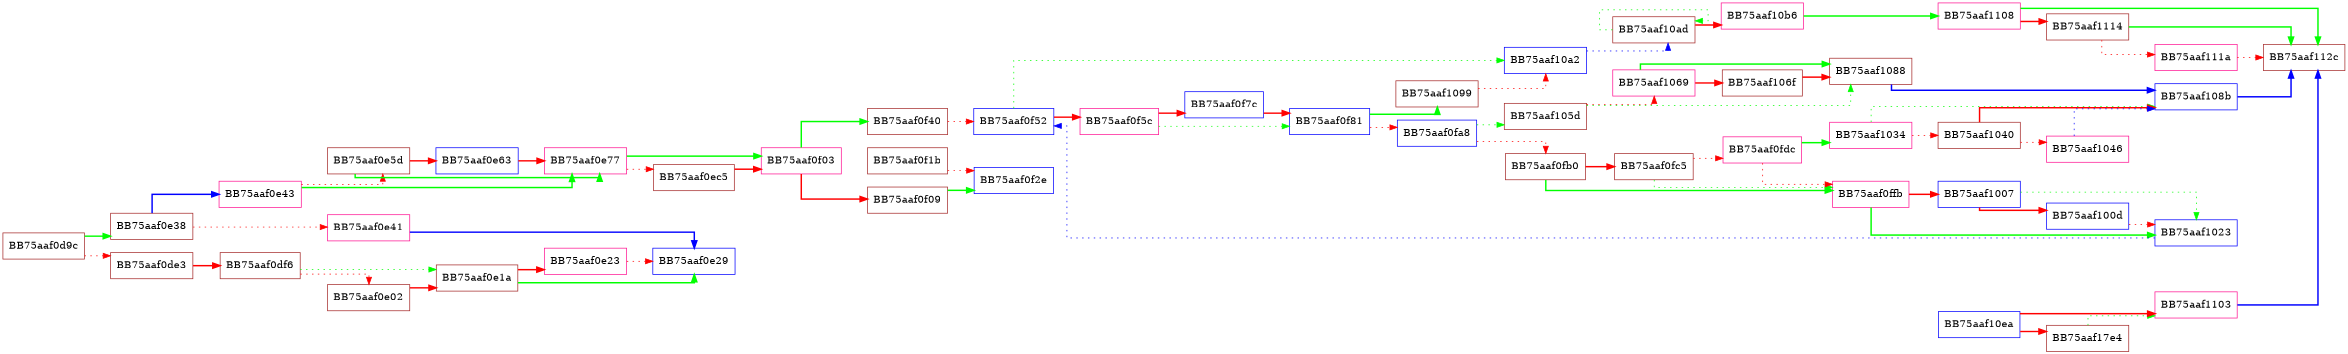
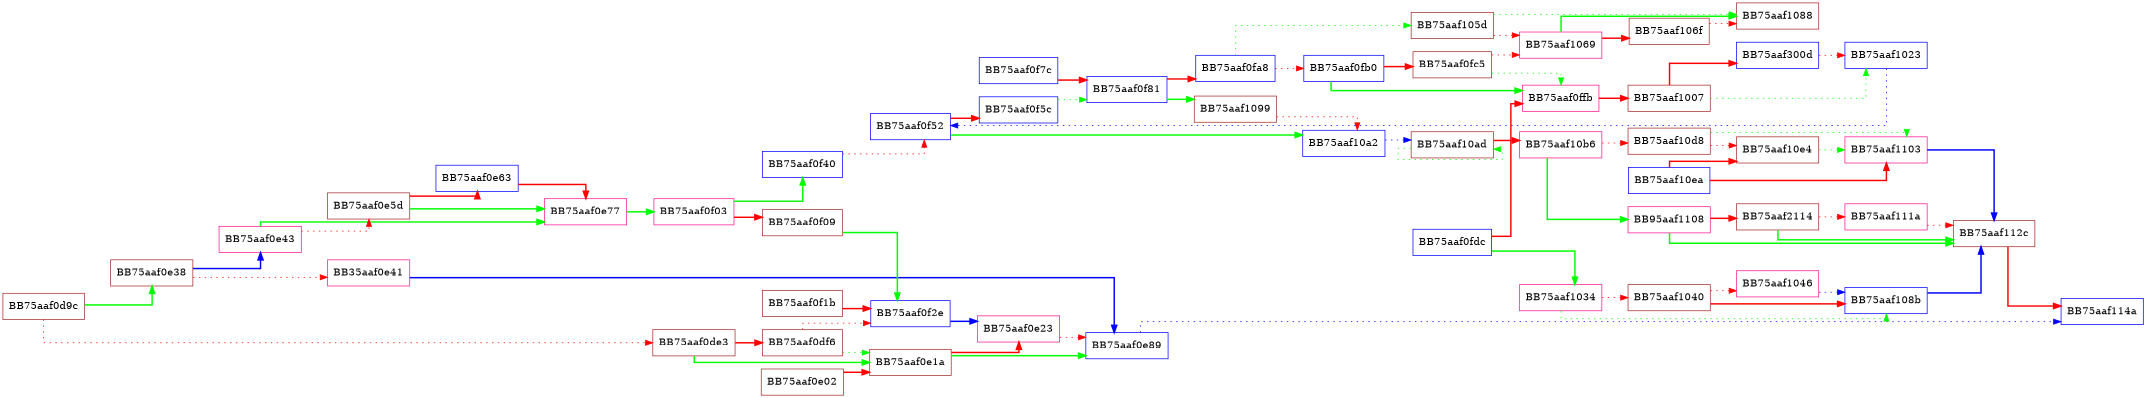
(1979, 16) -> (1669, 220)
(2088, 27) -> (1778, 217)
(1231, 60) -> (1123, 135)
(1812, 77) -> (1719, 24)
(2017, 90) -> none
(1168, 113) -> none
(908, 122) -> (802, 164)
(1119, 122) -> (1019, 110)
(1380, 127) -> (1178, 79)
none -> (1669, 141)
(1762, 150) -> (1452, 242)
(1704, 158) -> (1502, 55)
(1545, 167) -> (1344, 68)
(957, 171) -> (853, 309)
(694, 178) -> none
(1783, 184) -> (1511, 177)
(1979, 194) -> (1669, 98)
(2088, 216) -> (1778, 55)
(369, 228) -> (369, 273)
(1996, 235) -> none
(694, 261) -> (1127, 346)
(336, 274) -> (830, 323)
none -> (2102, 311)
none -> (960, 321)
(2088, 338) -> (1778, 150)
none -> (775, 362)
